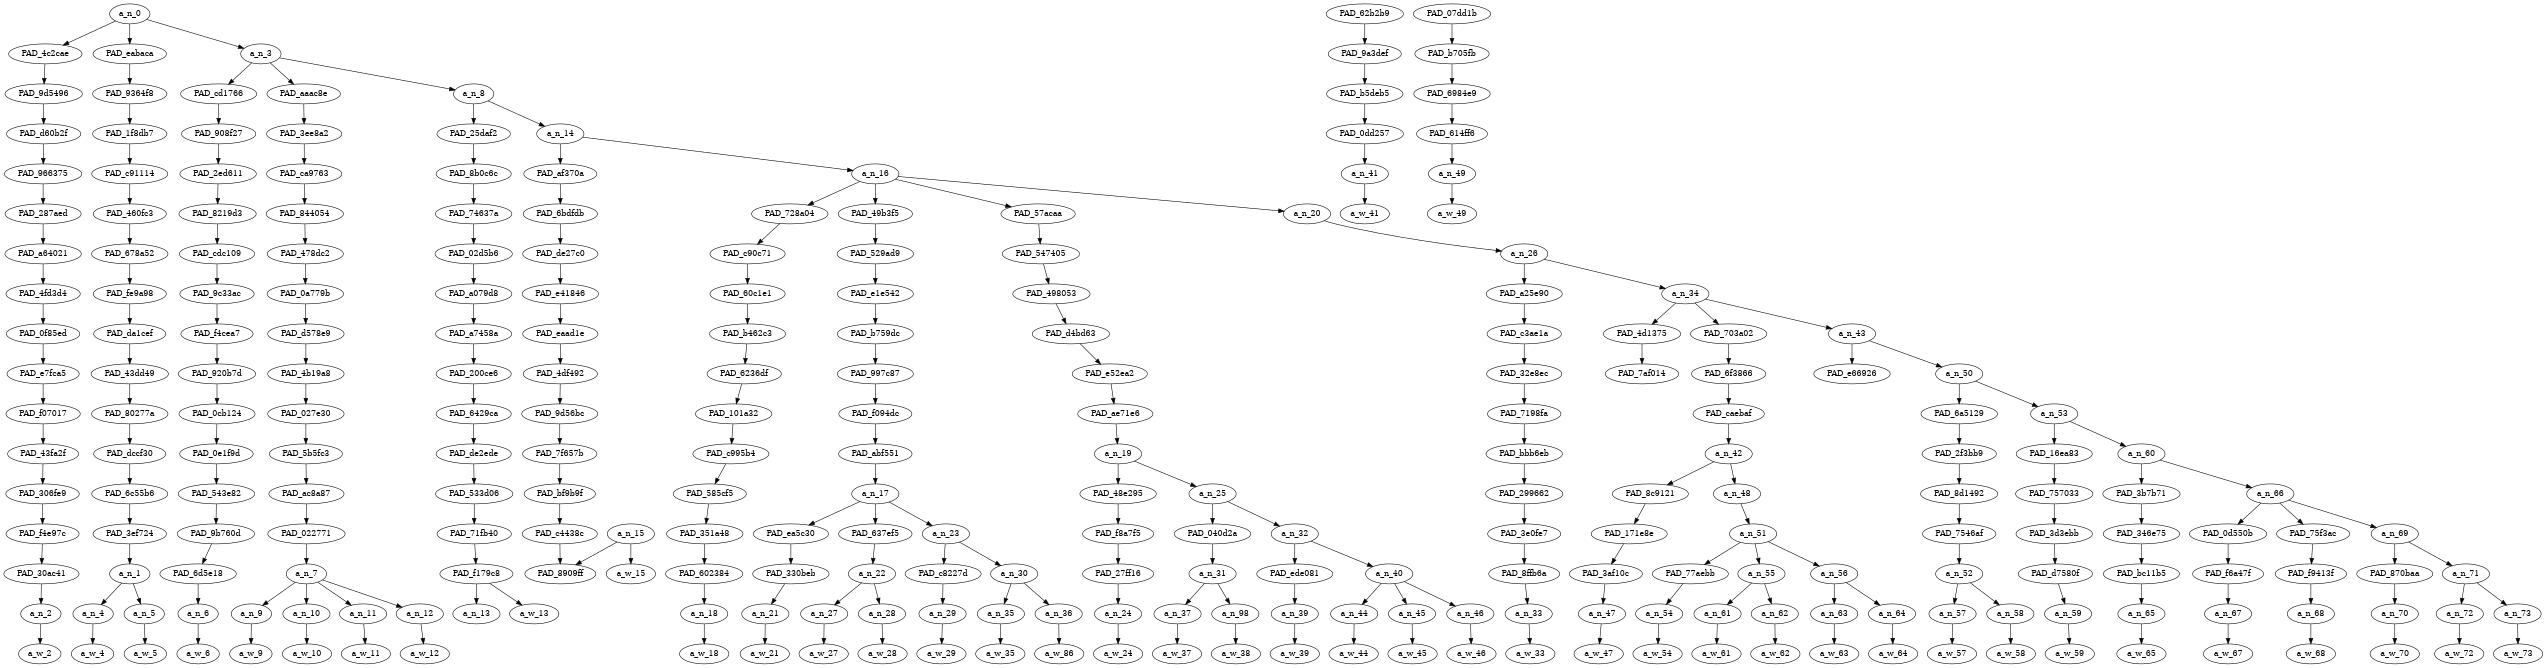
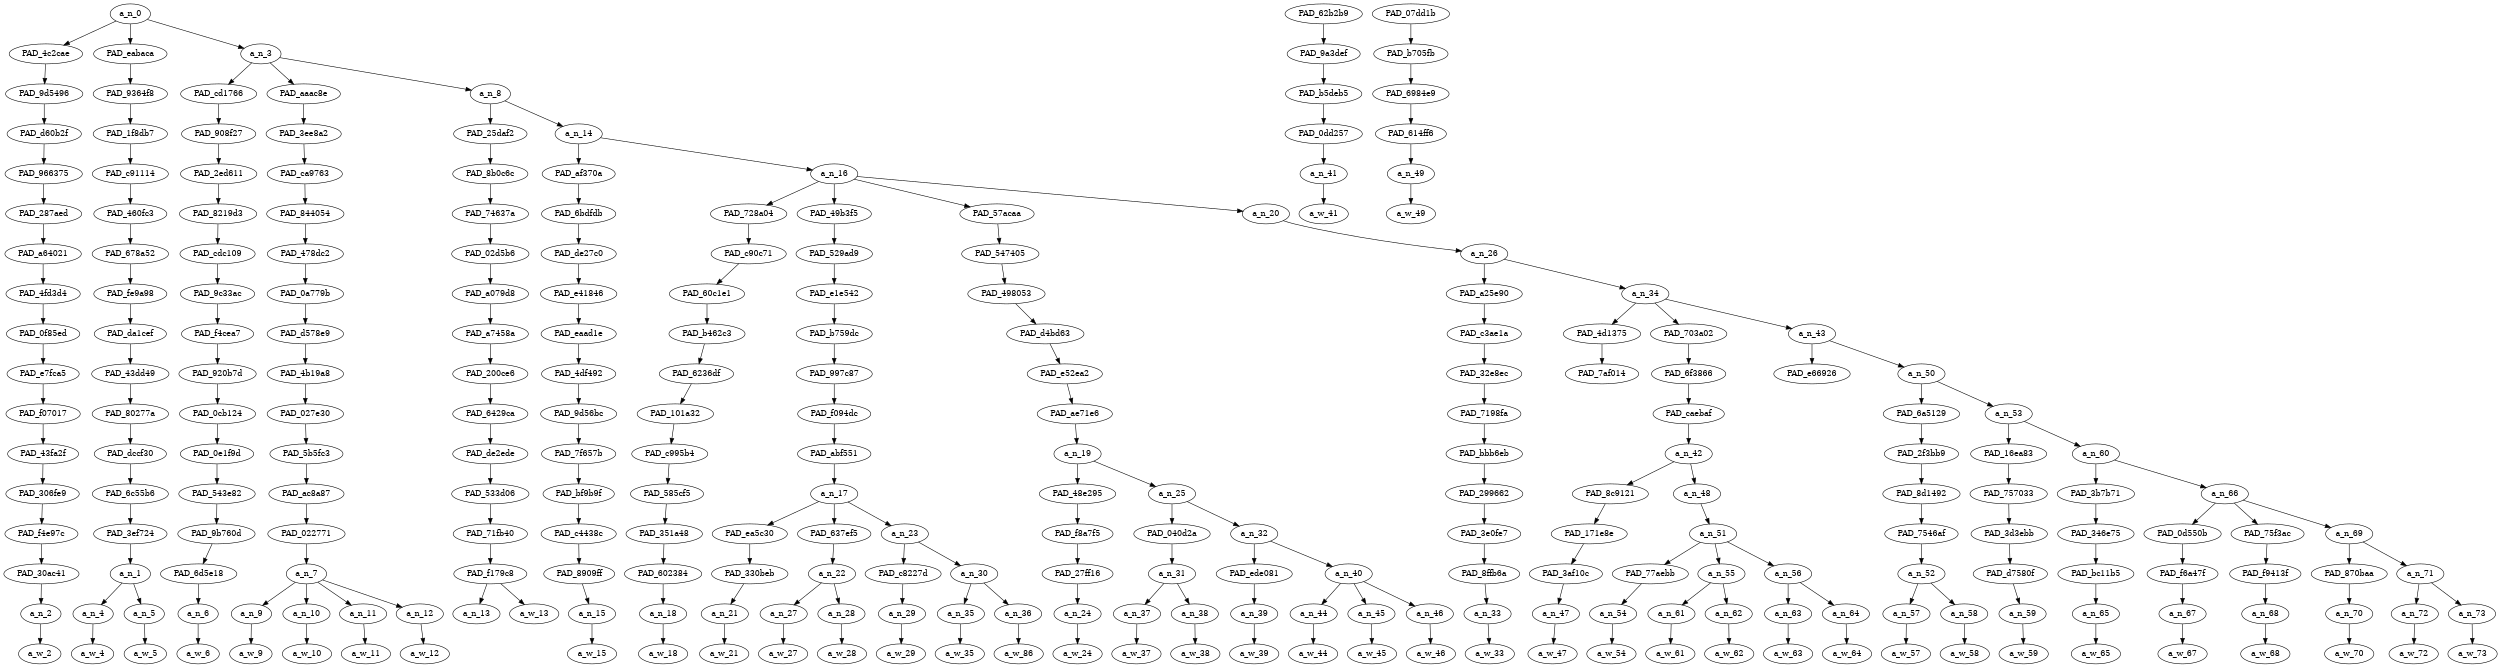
(599, 552) -> (585, 591)
(1235, 614) -> (1195, 614)
